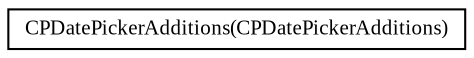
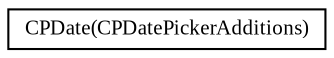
(237, 29) -> (167, 29)
